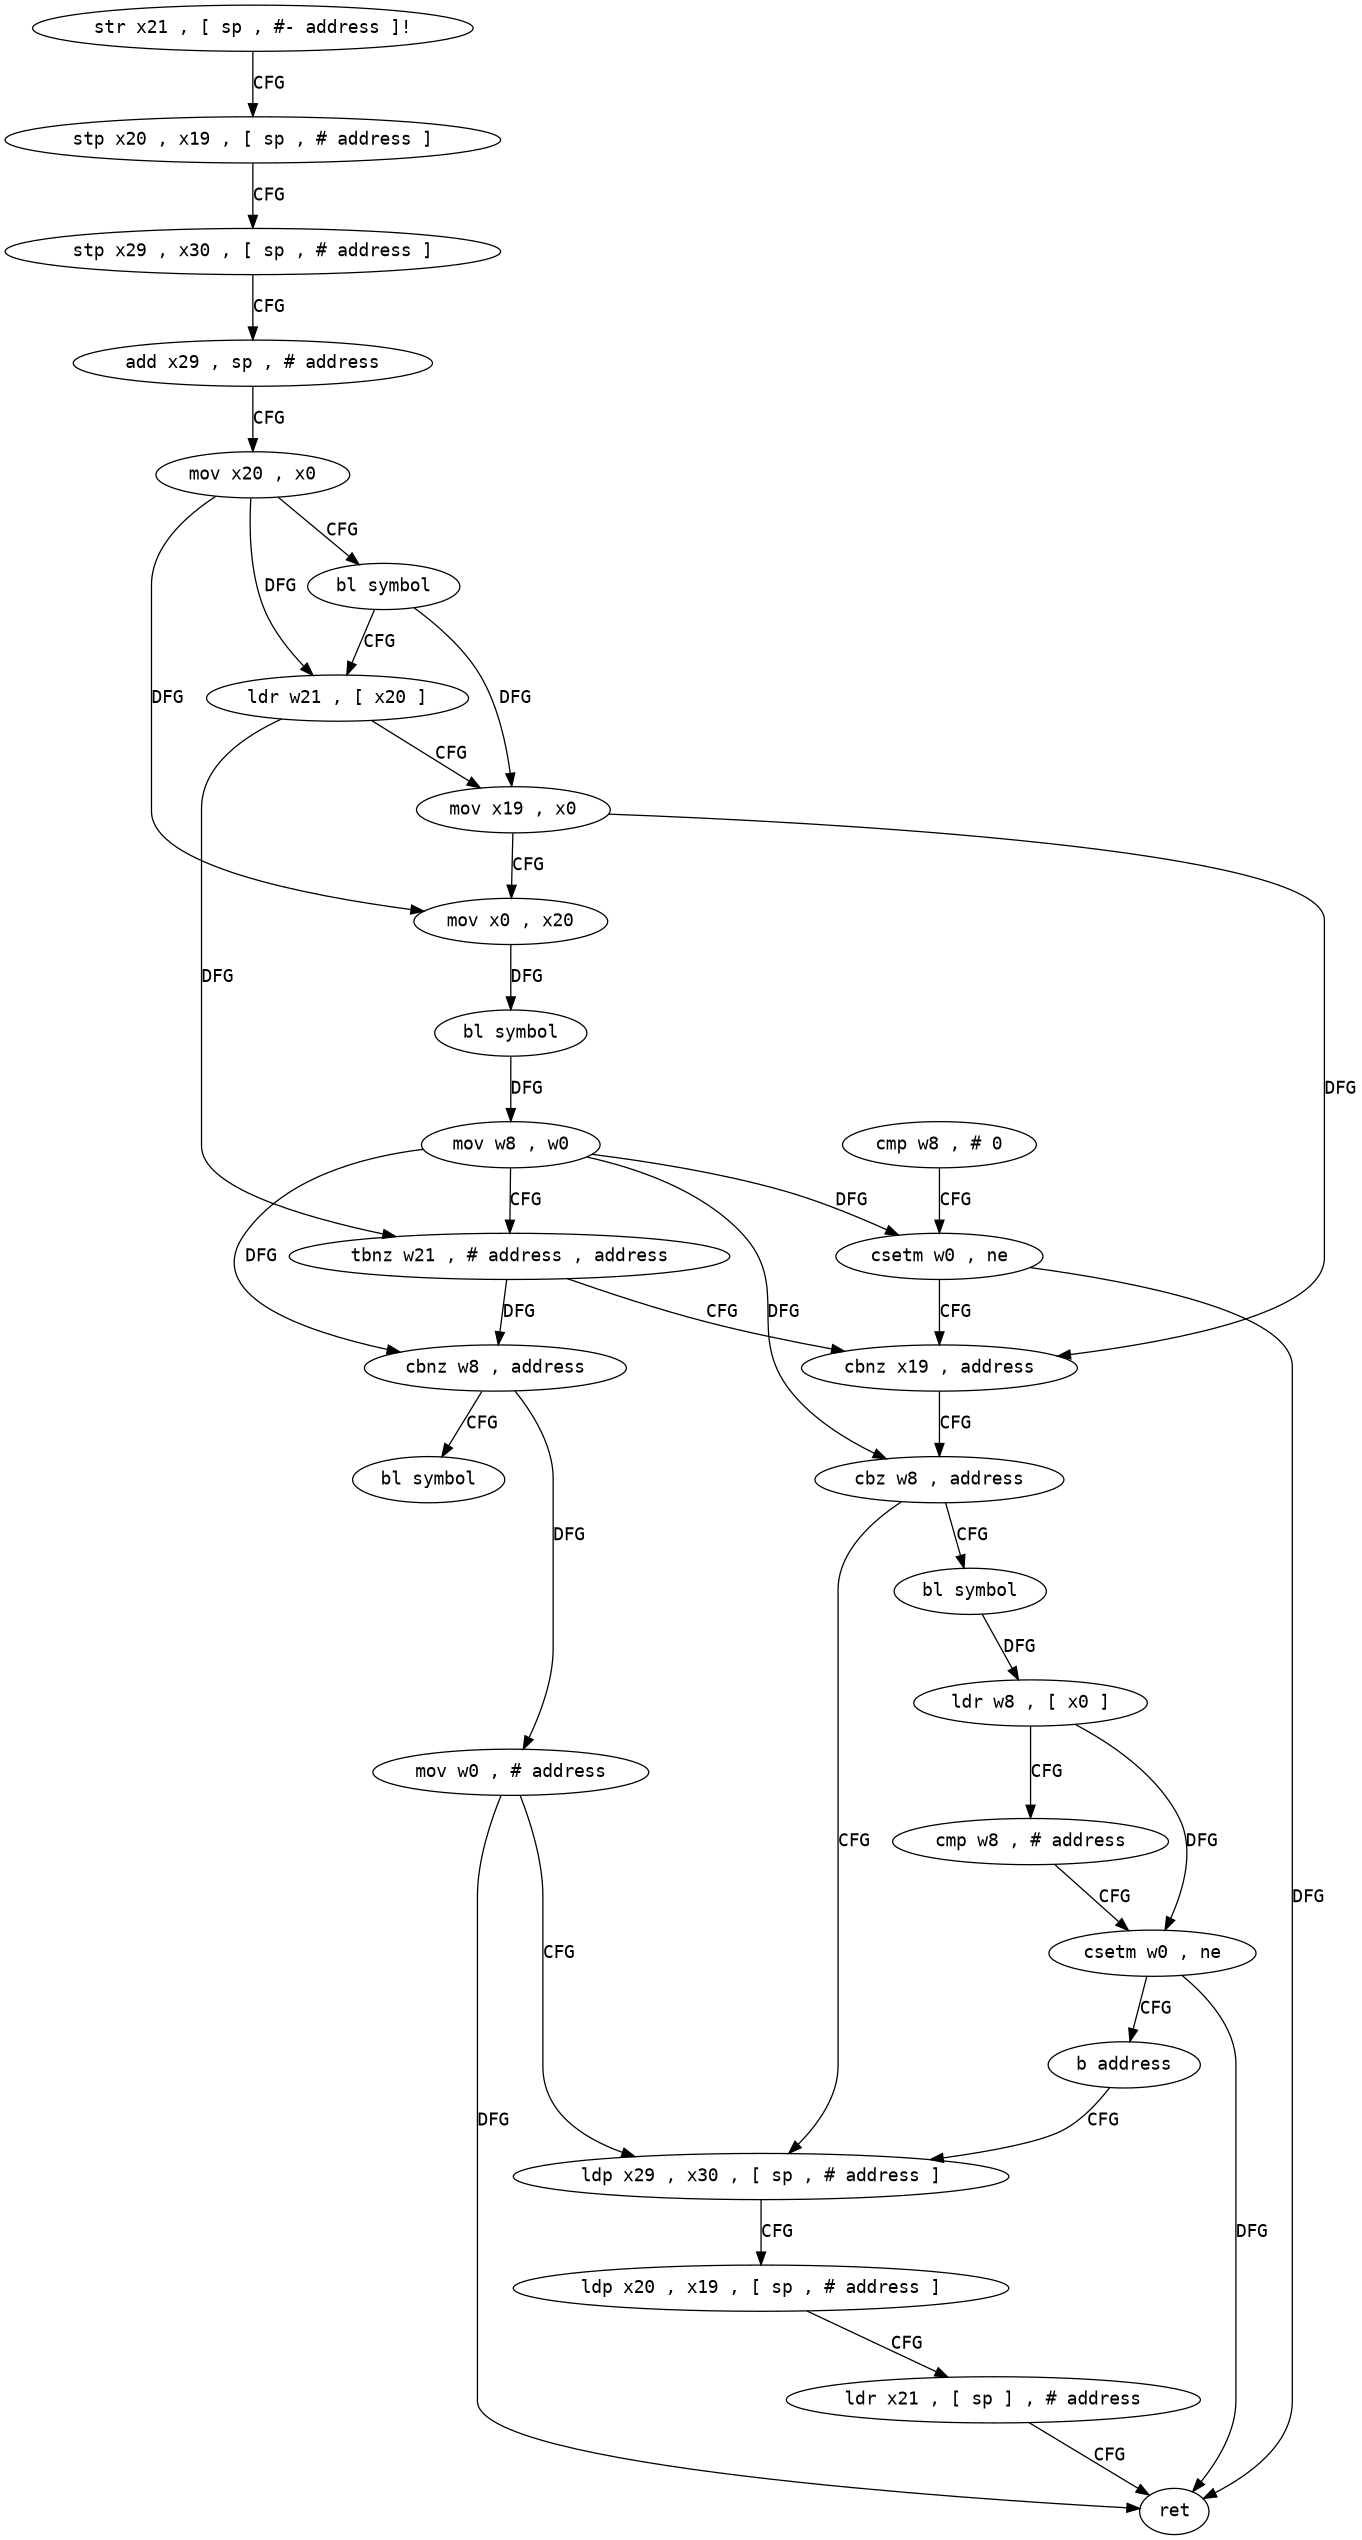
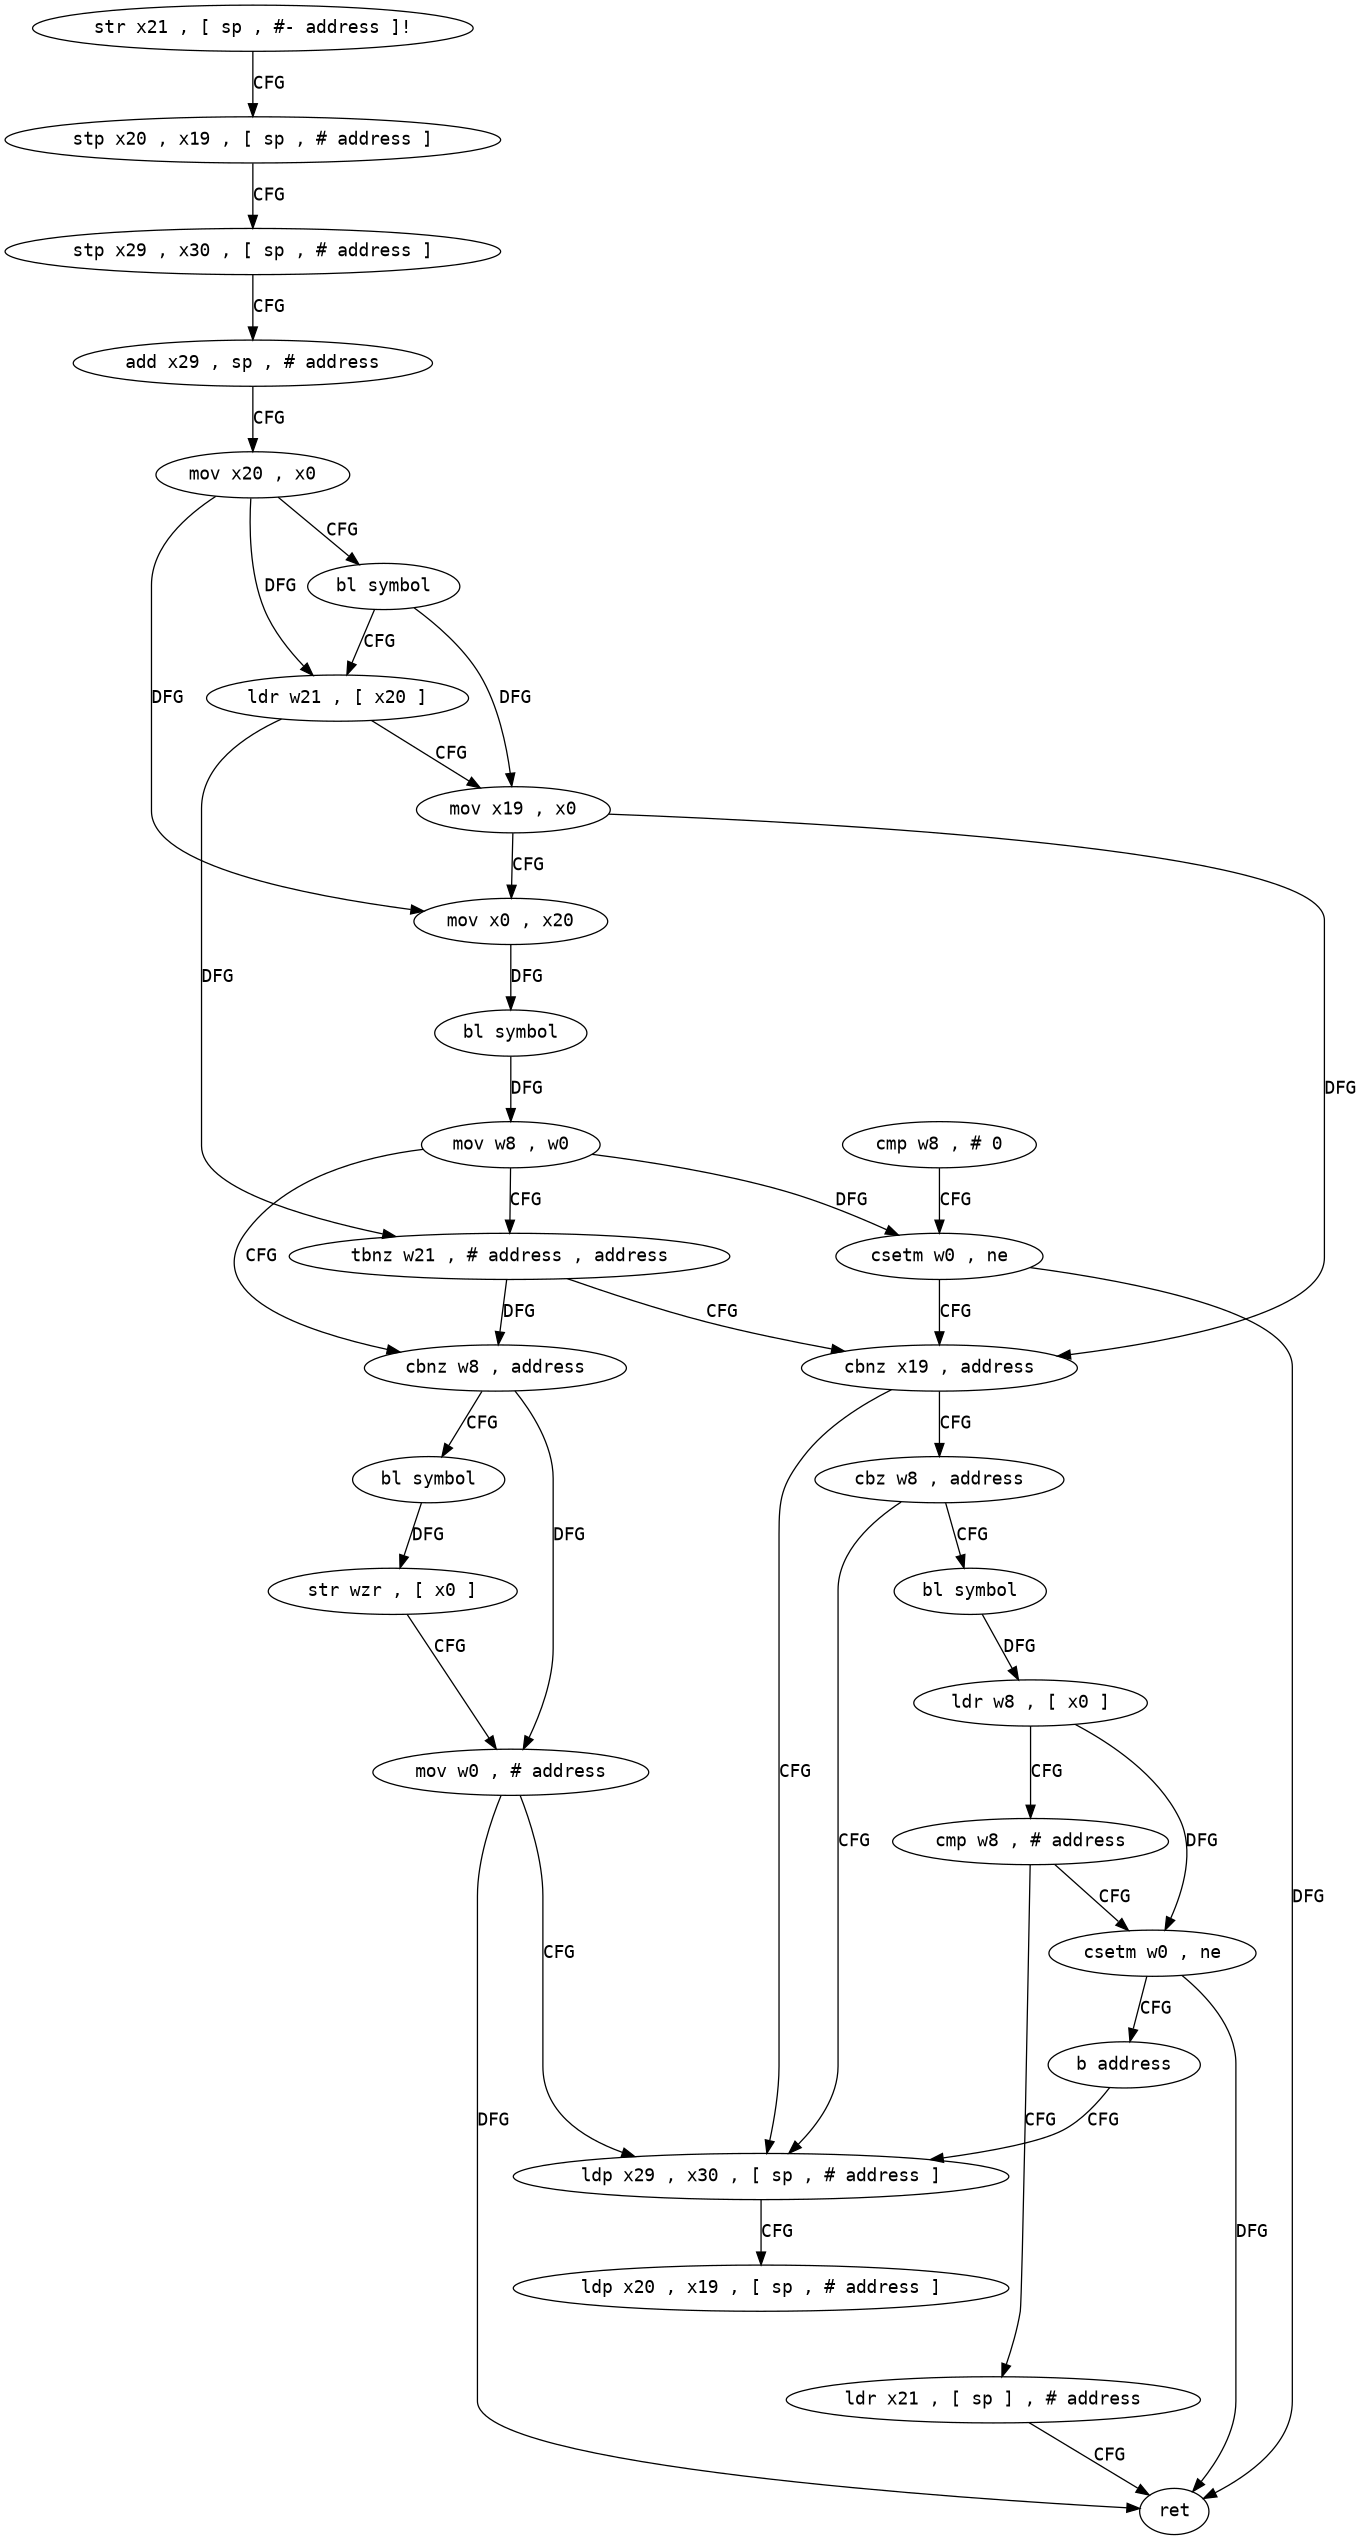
(261, 1256) -> (261, 1256)
(765, 1277) -> none
none -> (393, 1591)
none -> (779, 1740)
(871, 2341) -> (1025, 2116)
